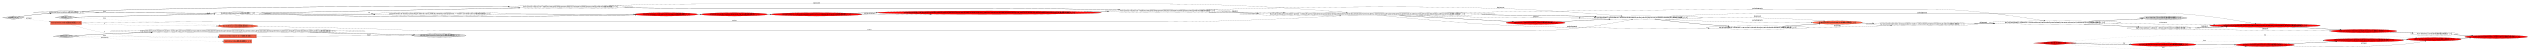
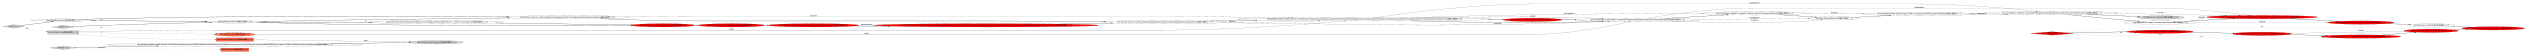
(29, 18) -> (27, 28)
(66, 23) -> (63, 32)
(1837, 23) -> (1834, 18)
(148, 36) -> none
